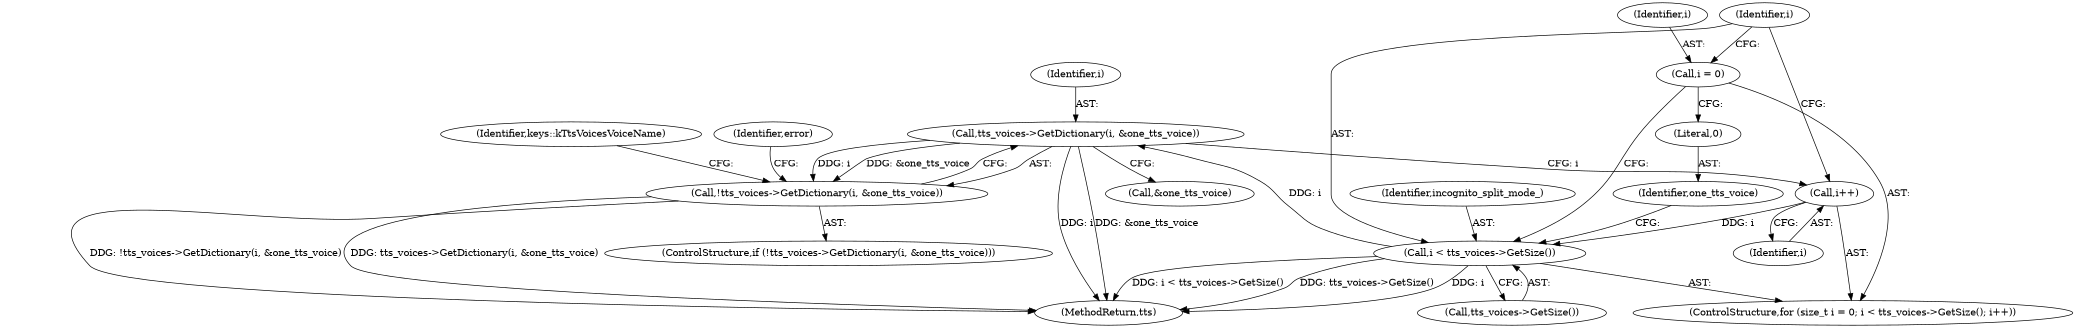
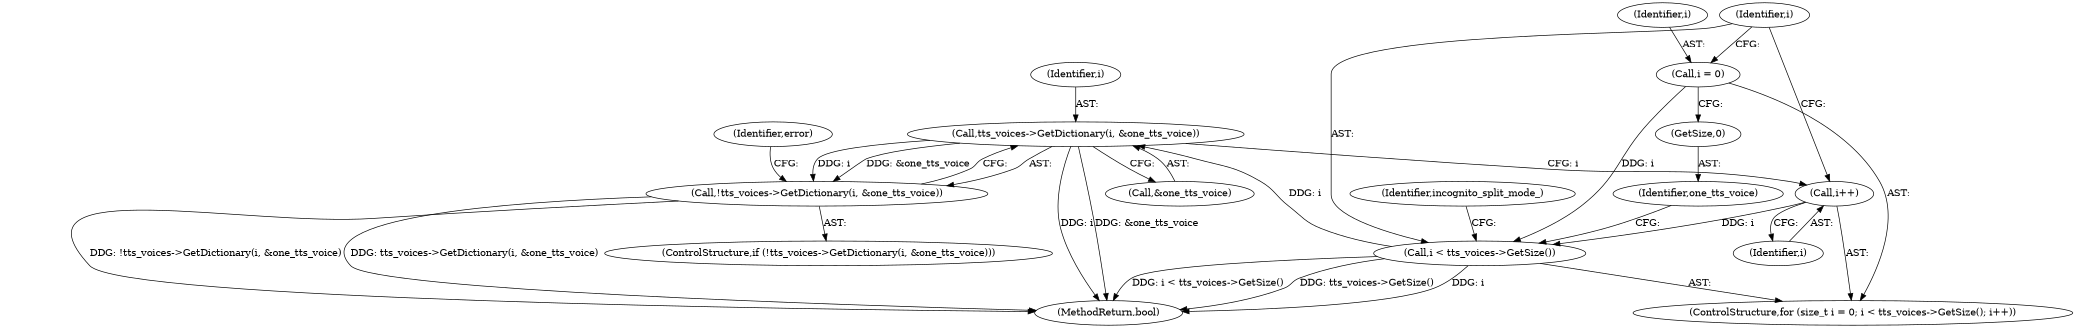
(571, 134) -> none
(1698, 134) -> (1698, 134)
none -> (1161, 161)
(1638, 164) -> (1638, 164)
(1486, 224) -> (1486, 224)
(1109, 313) -> (1109, 313)
(1512, 313) -> none
